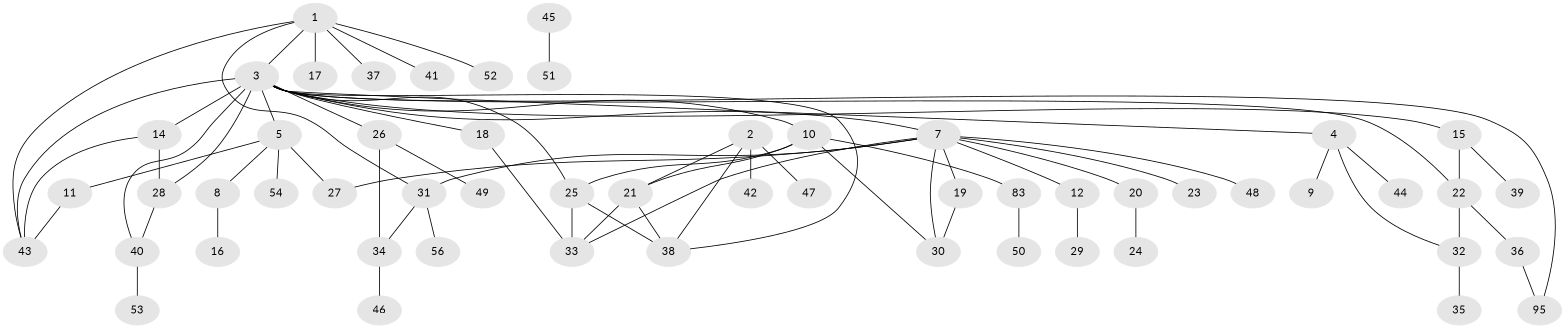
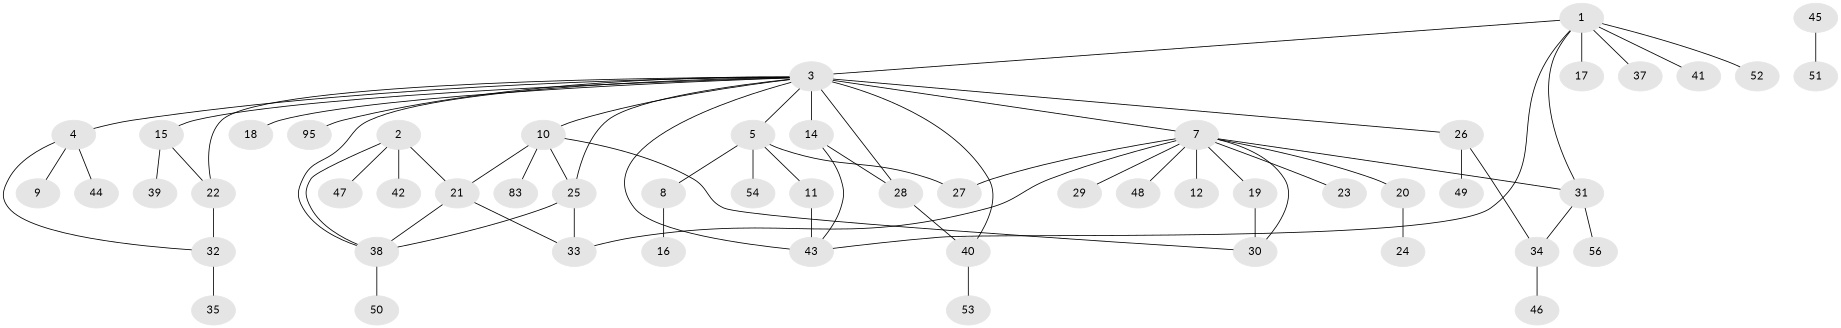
(527, 193) -> none
(1019, 223) -> (377, 281)
(1077, 223) -> (1138, 164)
(1518, 252) -> none
